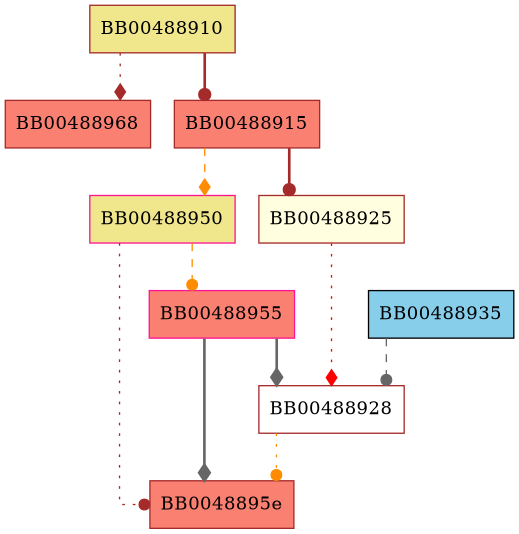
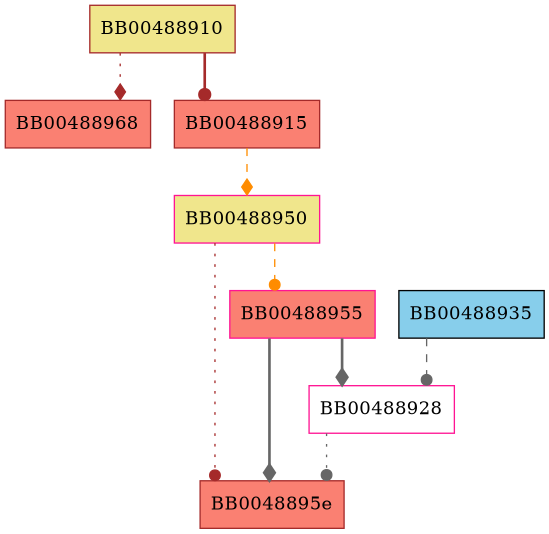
(332, 219) -> none
(332, 409) -> (382, 409)
(276, 452) -> (327, 452)
